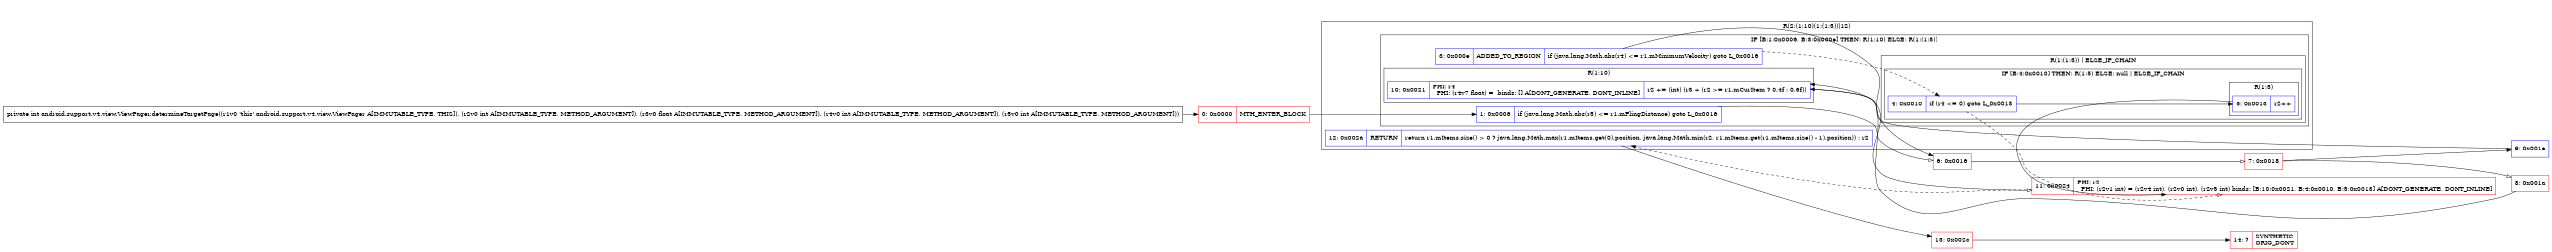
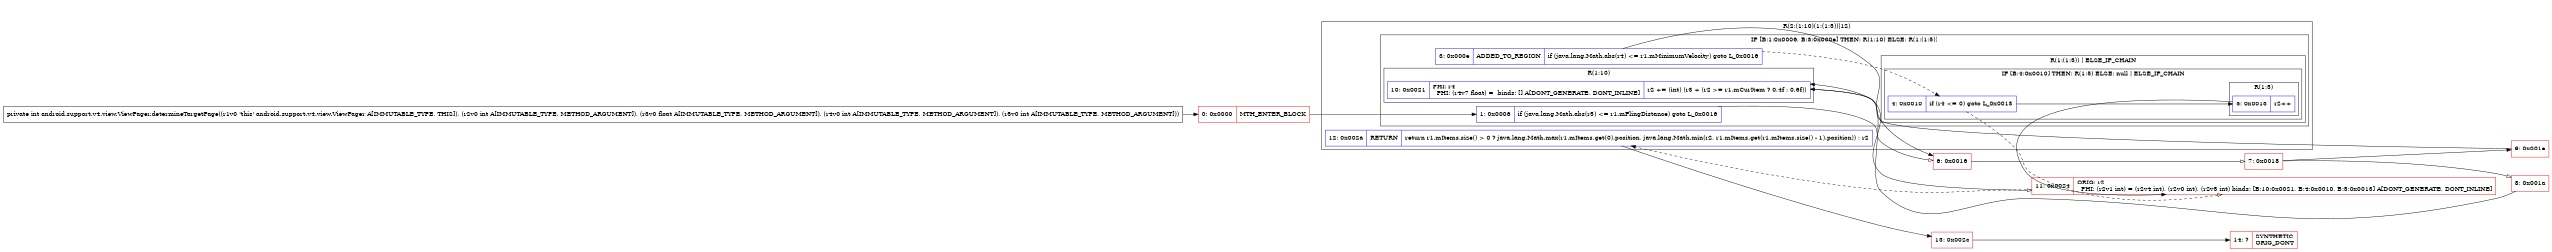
(2530, 149) -> (2530, 149)
(2090, 183) -> (2092, 183)
